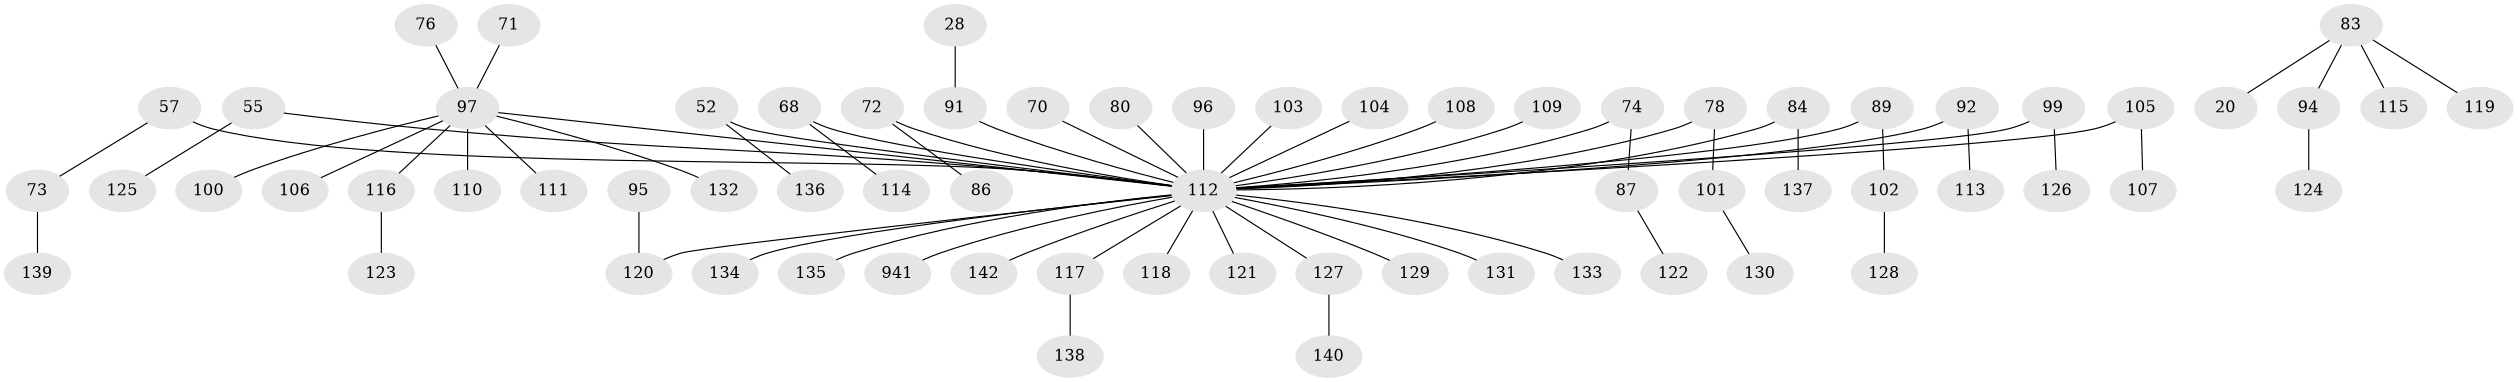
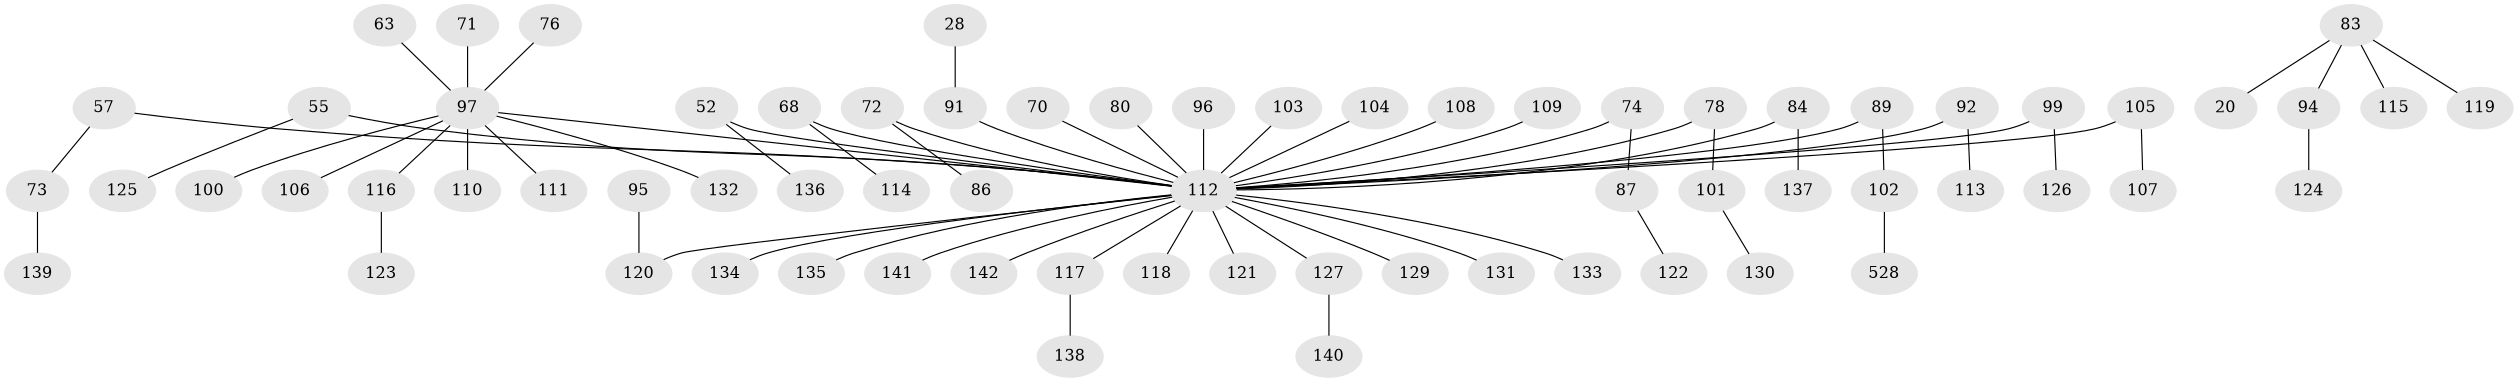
none -> (385, 25)
(898, 274) -> (898, 274)
(1884, 274) -> (1884, 274)
